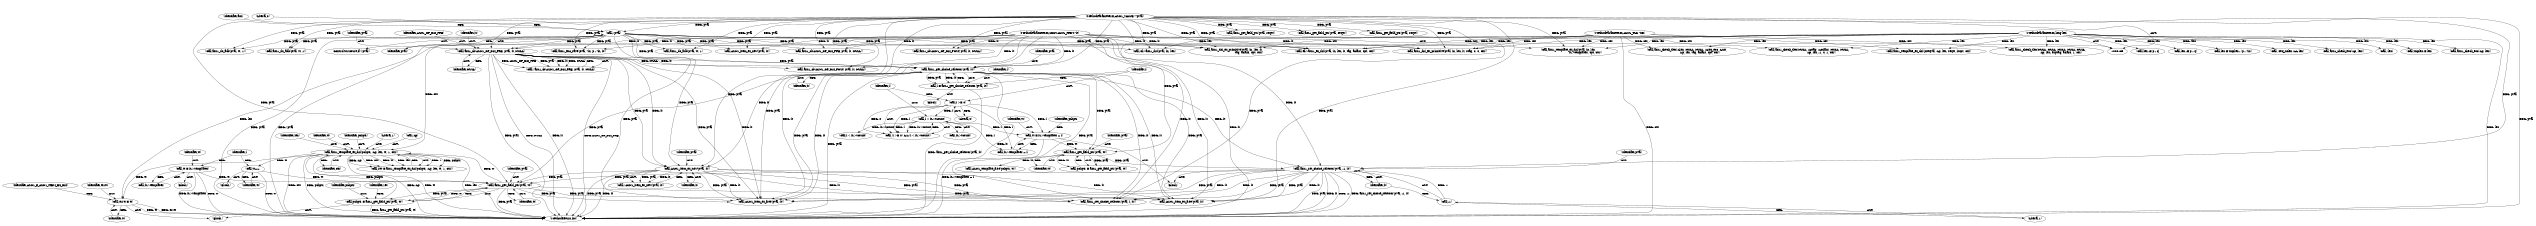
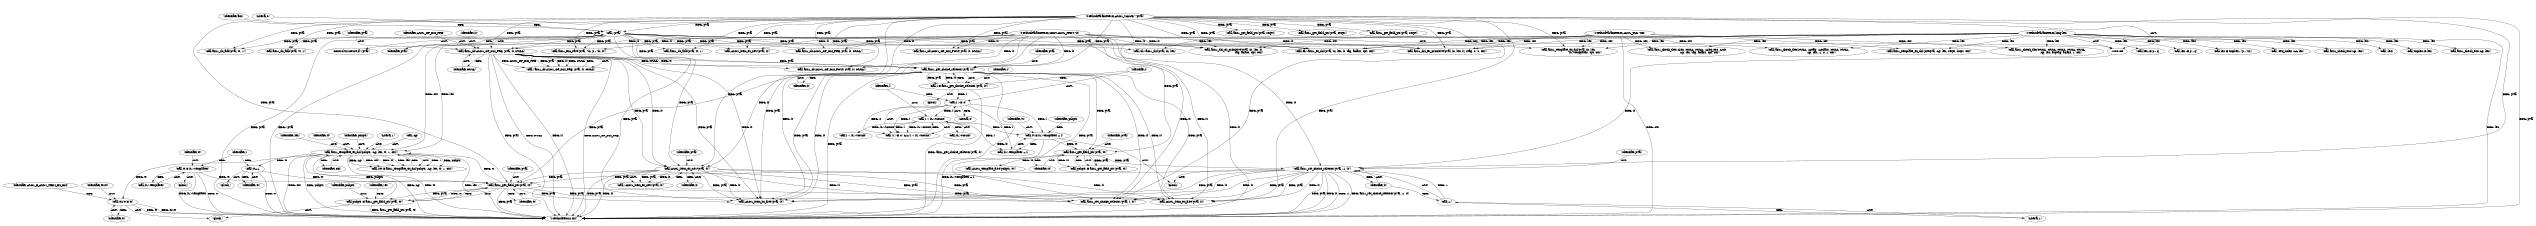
(1142, 32) -> none
(660, 45) -> (822, 43)
(1146, 90) -> (1713, 62)
none -> (958, 94)
